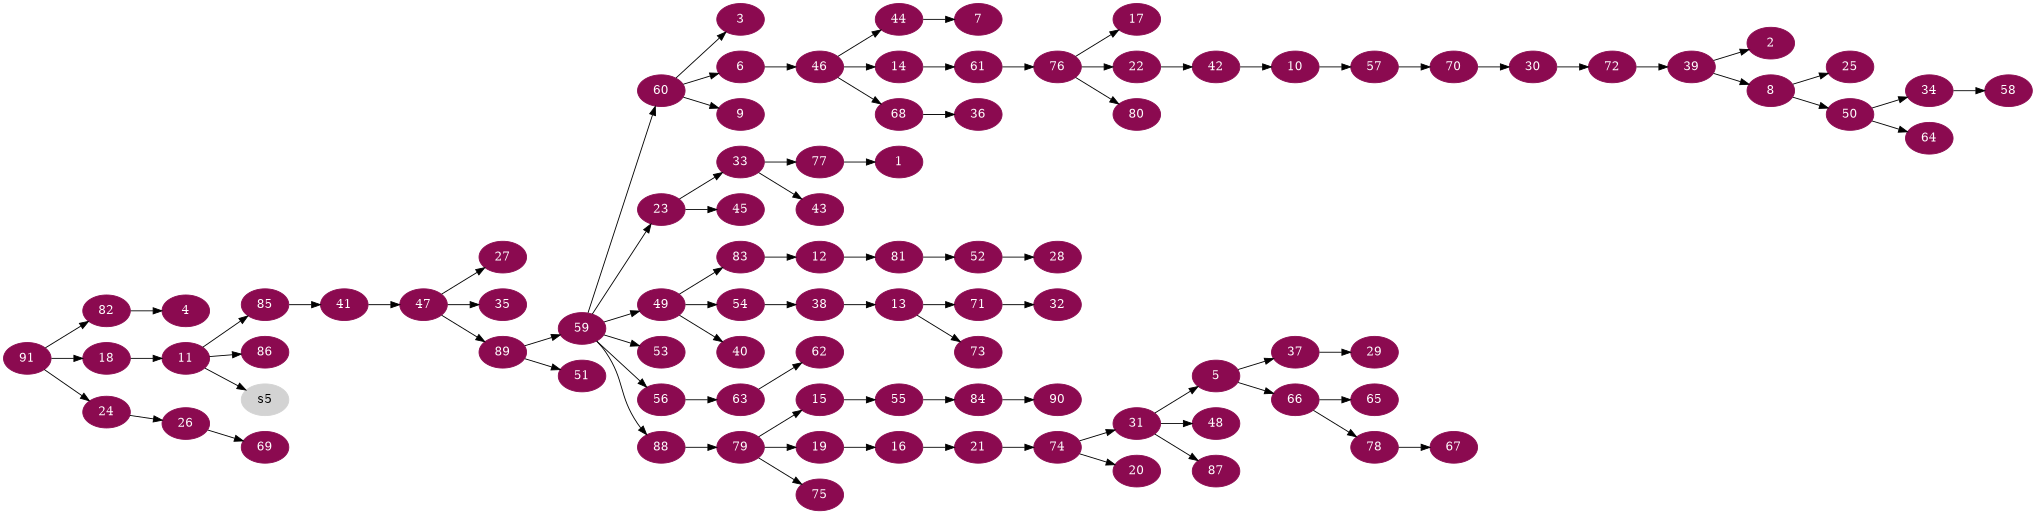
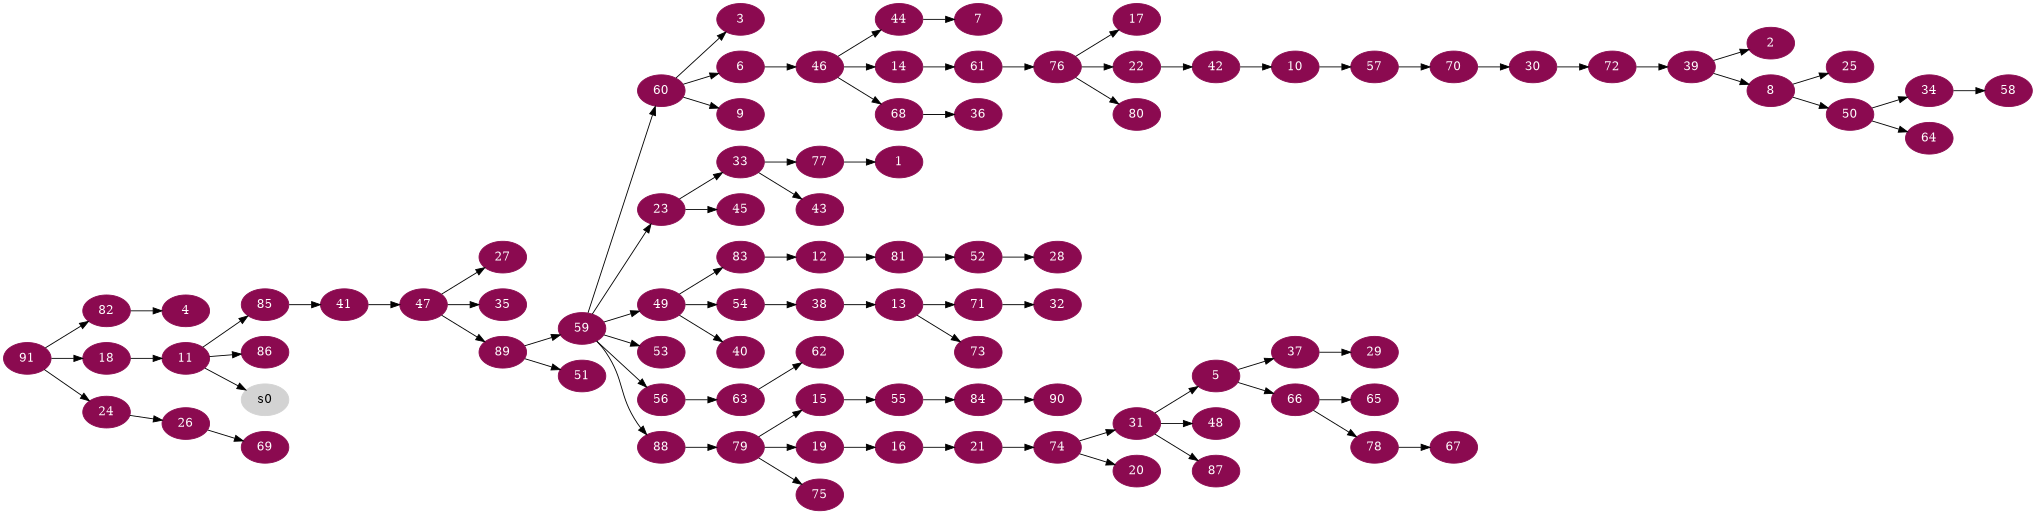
(265, 400) -> (265, 400)
